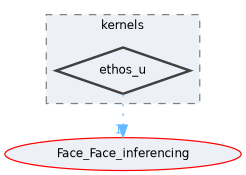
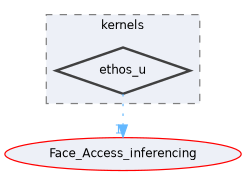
(123, 154) -> (123, 154)
